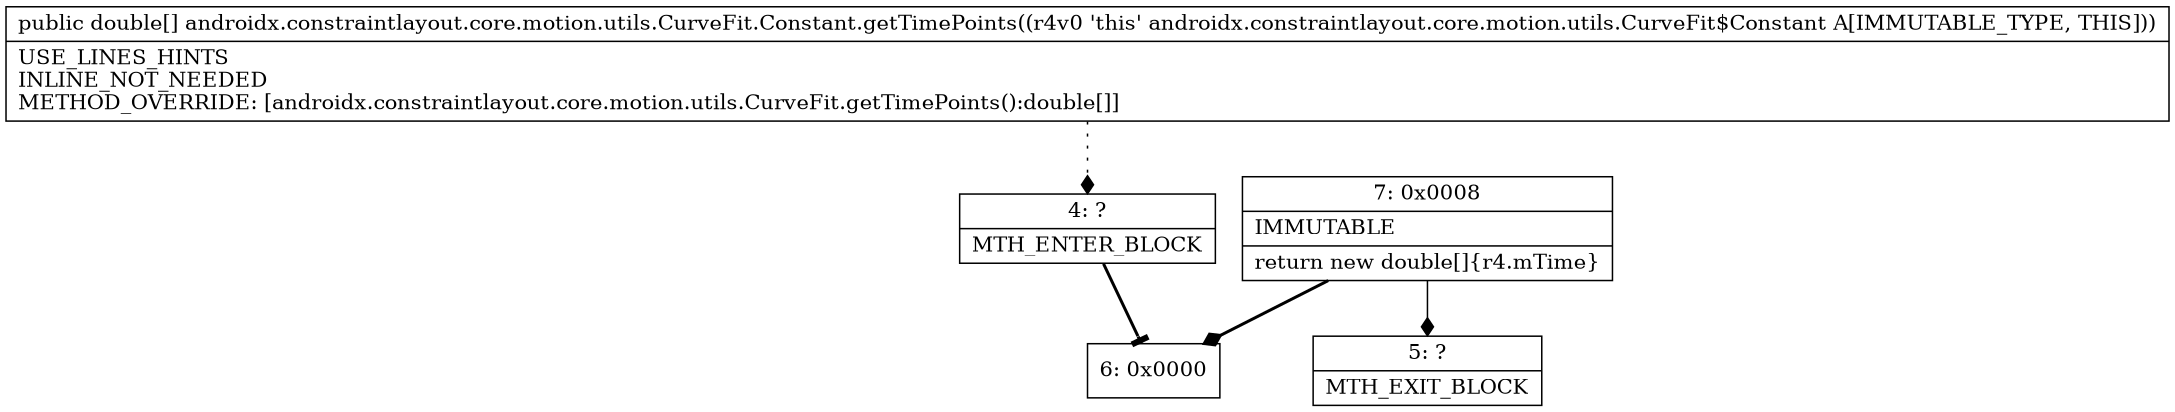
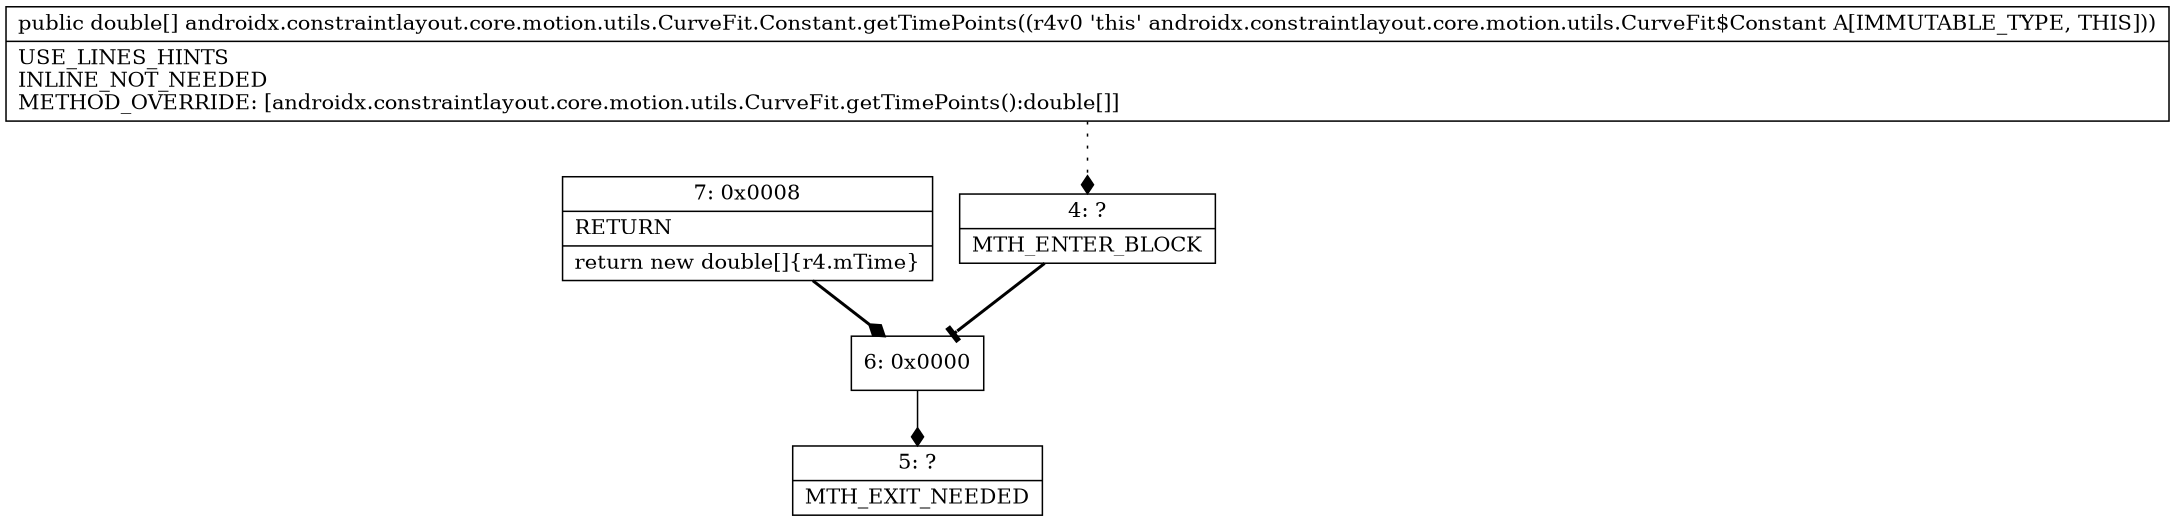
(1325, 228) -> (623, 228)
(1427, 299) -> (918, 409)
(1427, 387) -> (918, 497)
